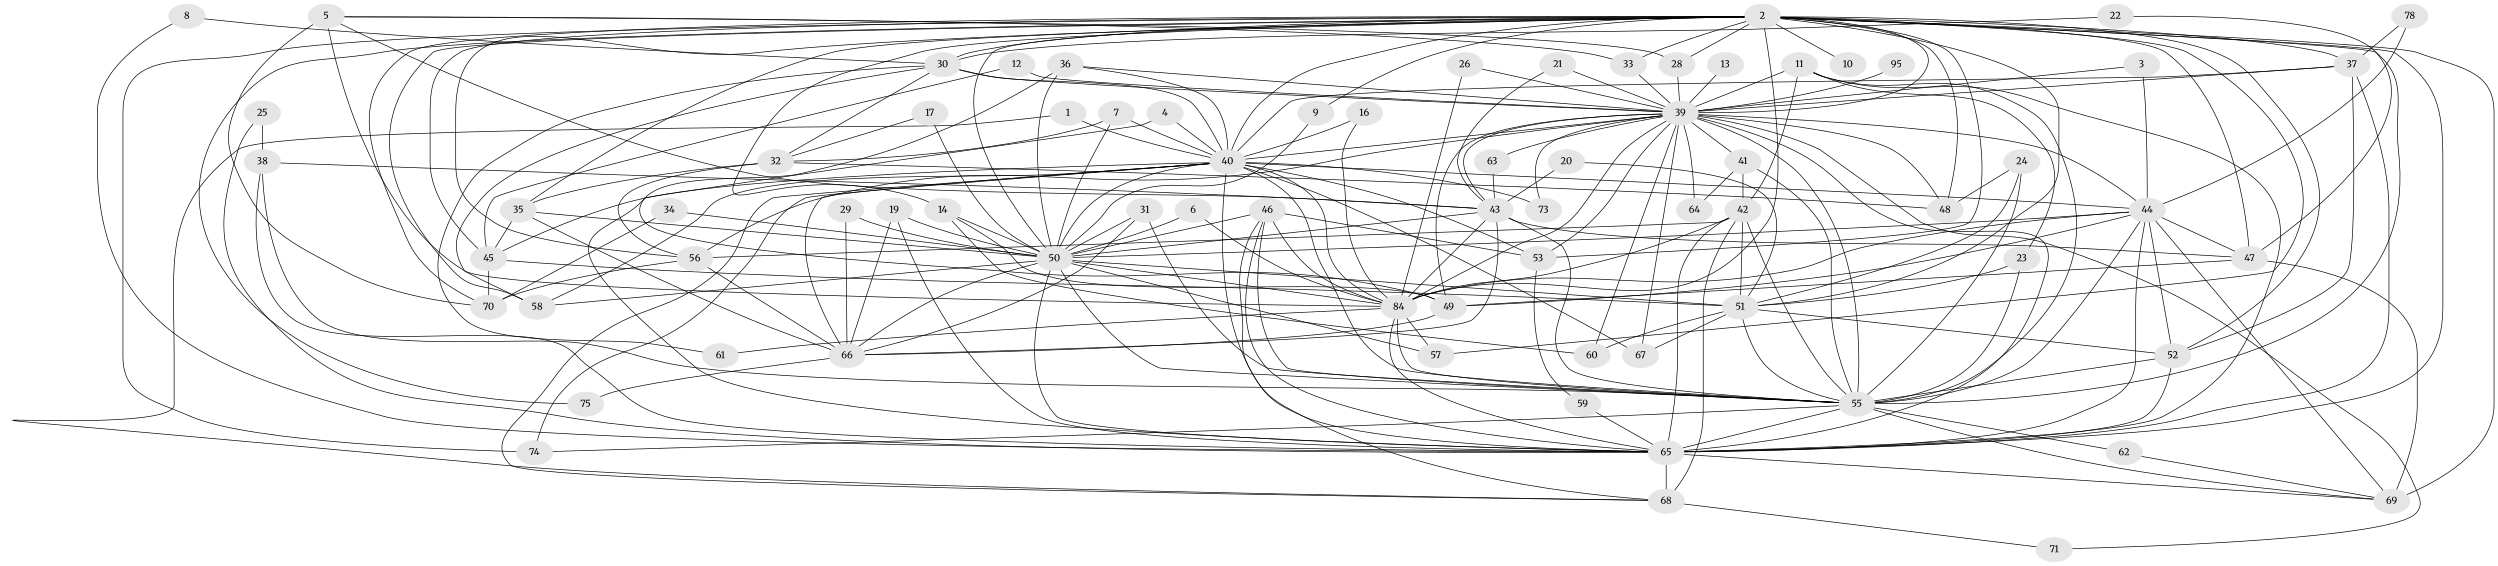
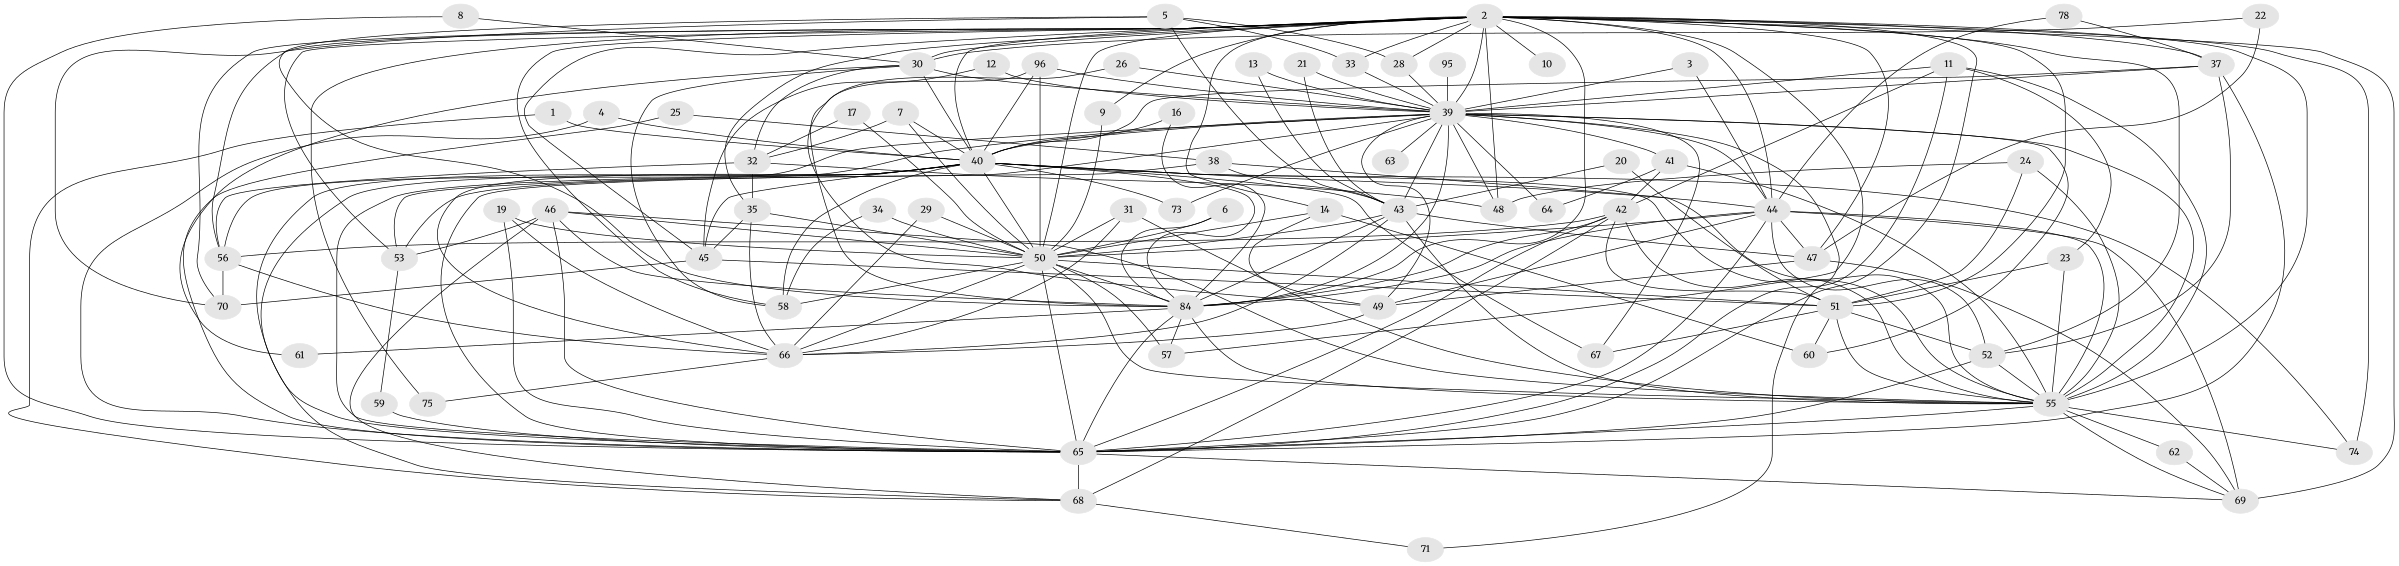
none -> (1689, 41)
(1065, 65) -> (1040, 65)
(1493, 182) -> (1307, 154)
(579, 259) -> (814, 246)
